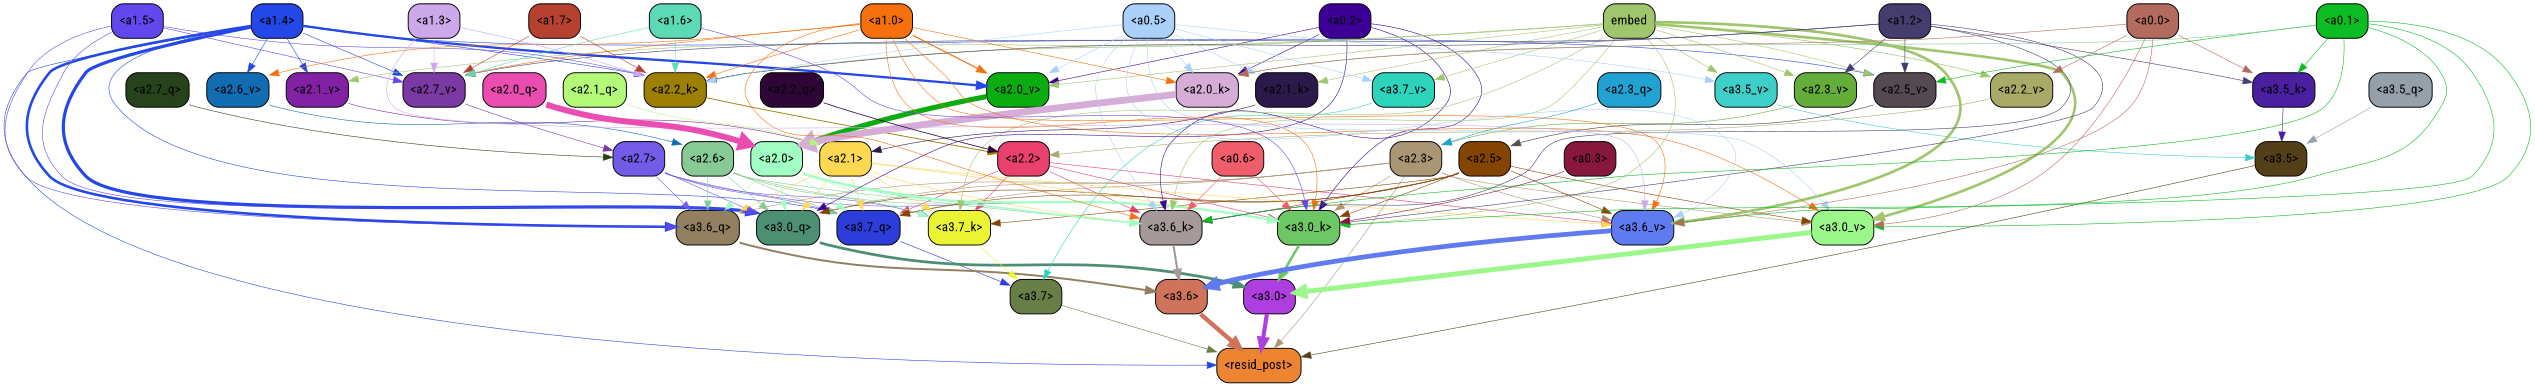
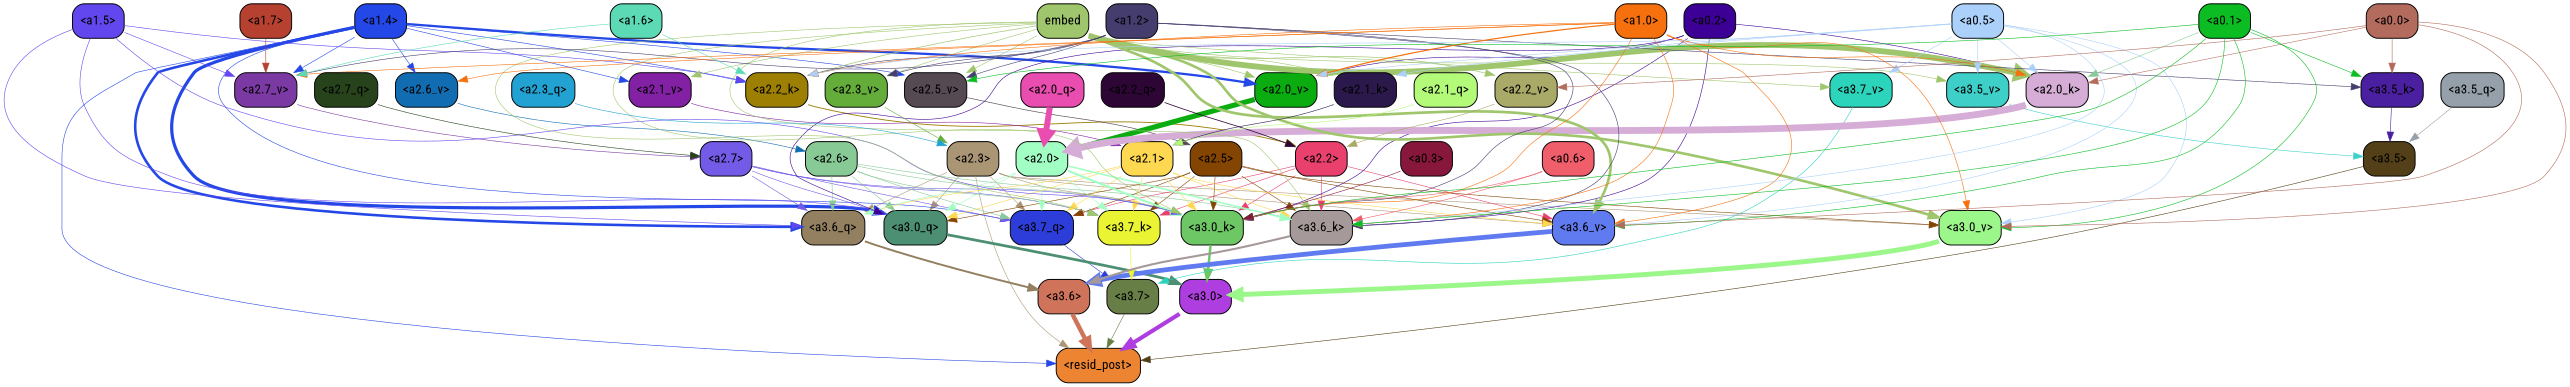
(434, 21) -> none
(609, 52) -> none
none -> (1552, 60)
(898, 109) -> (801, 130)
